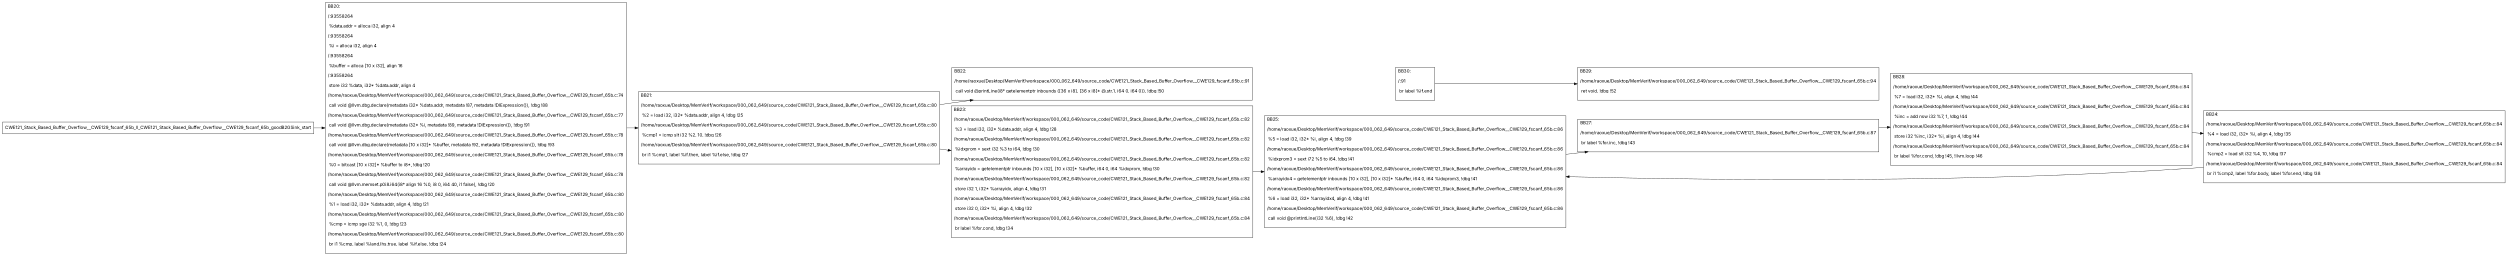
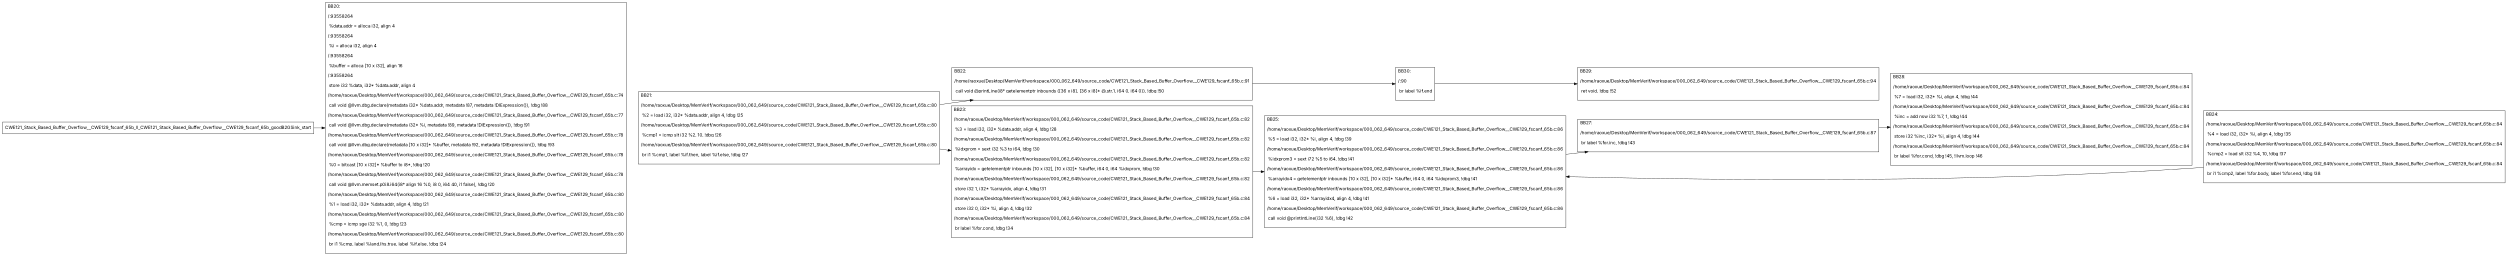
(1402, 81) -> (1403, 81)
none -> (1322, 84)
(631, 128) -> none
(2196, 133) -> none
